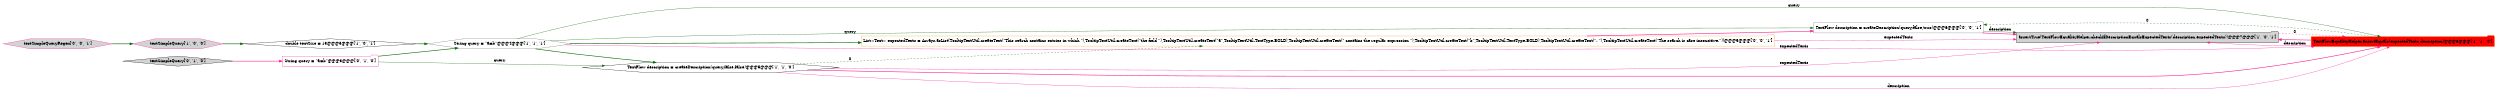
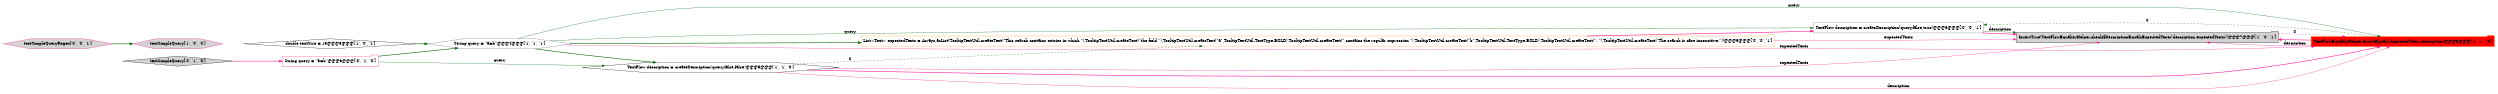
(232, 44) -> none
